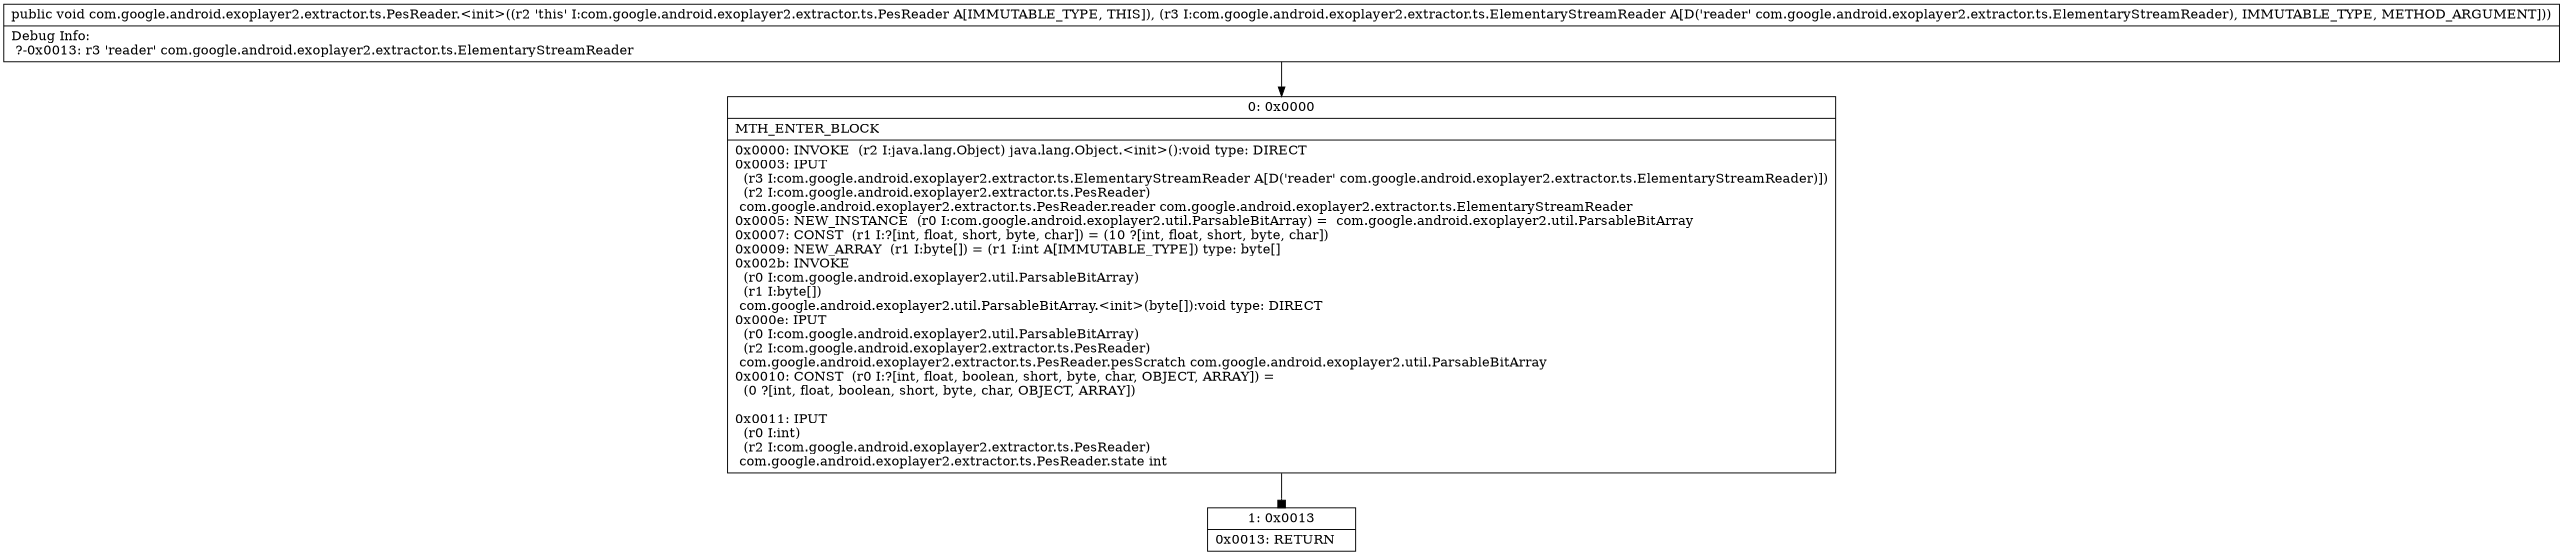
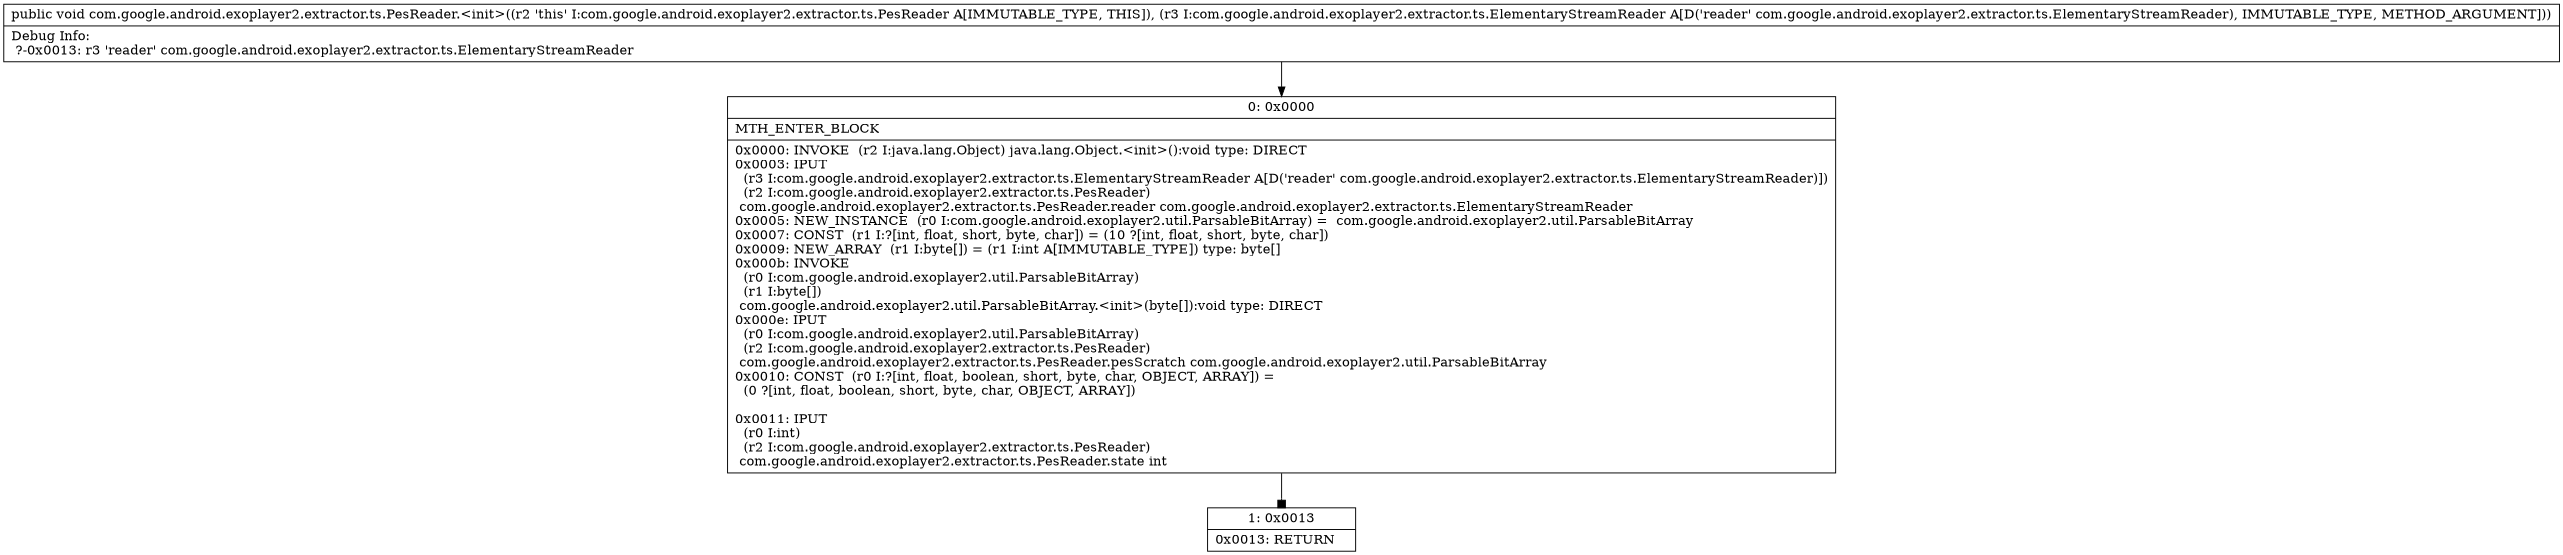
(797, 264) -> (797, 264)
